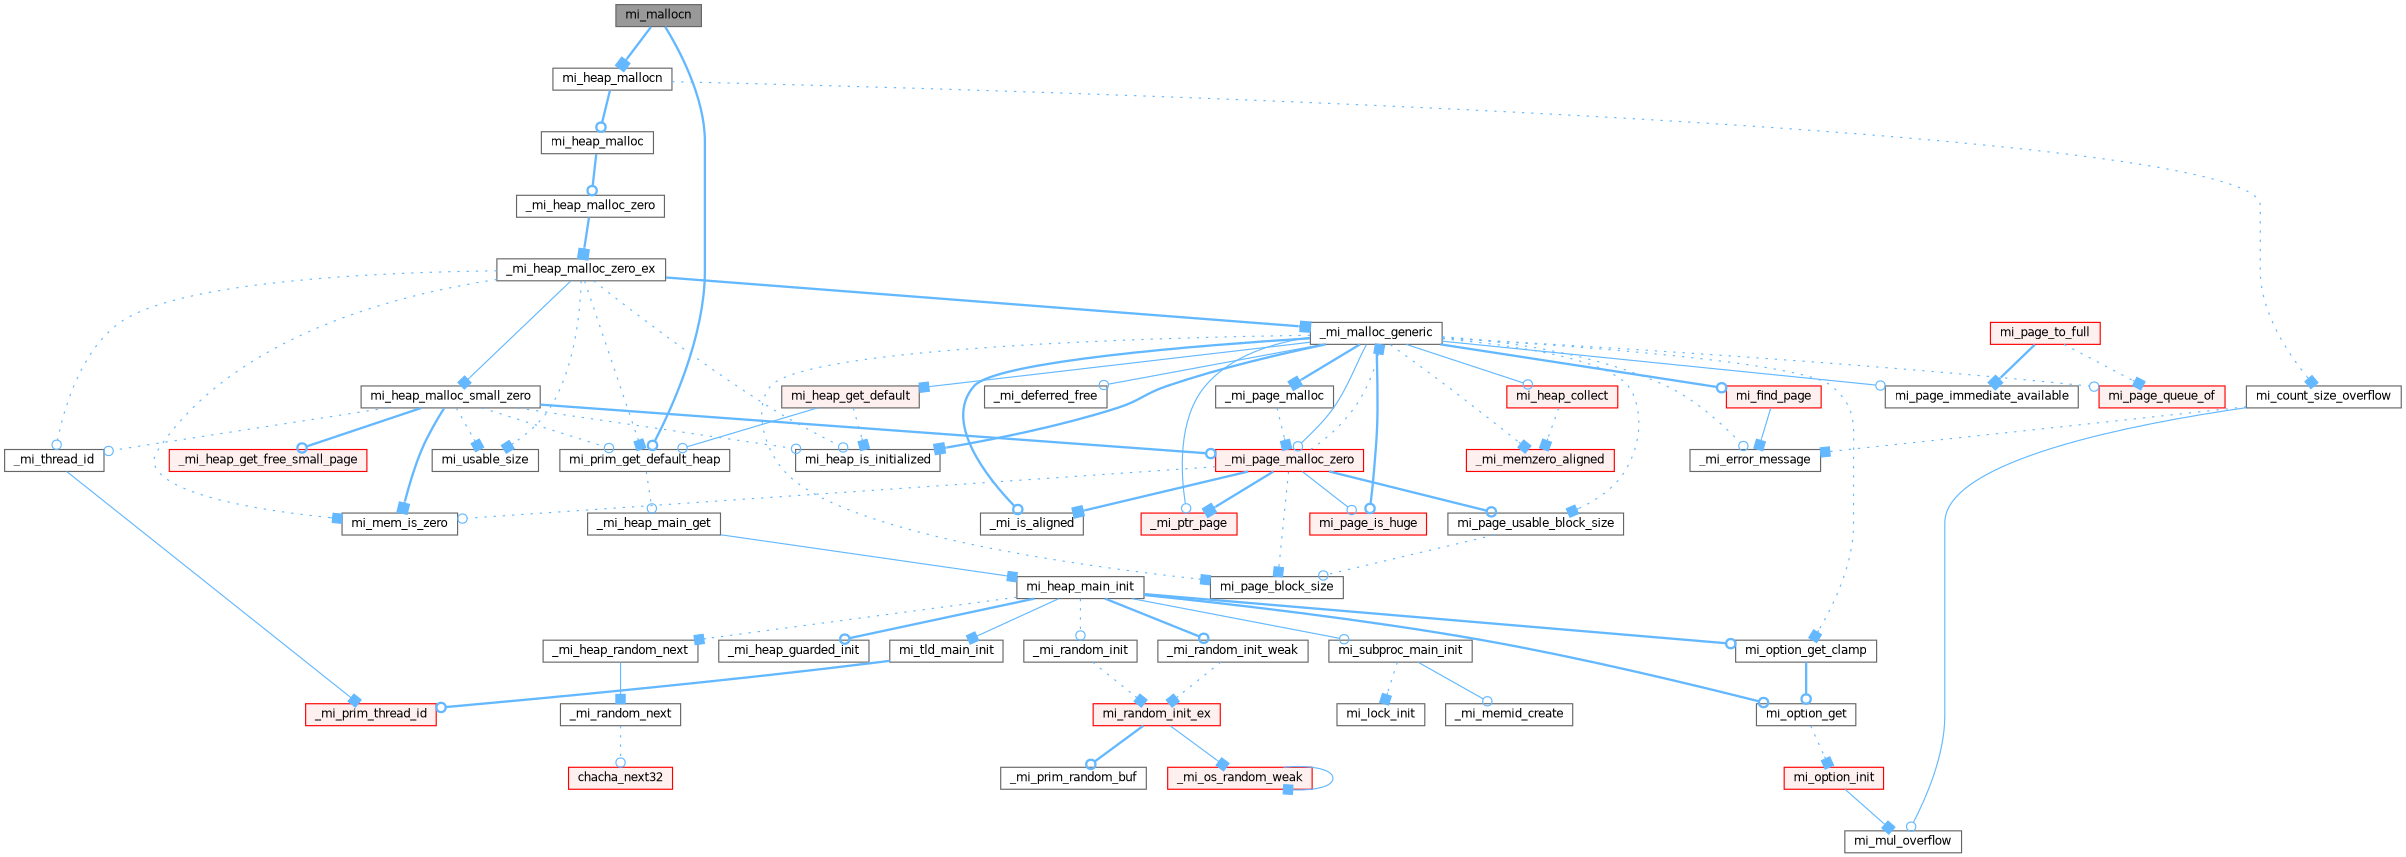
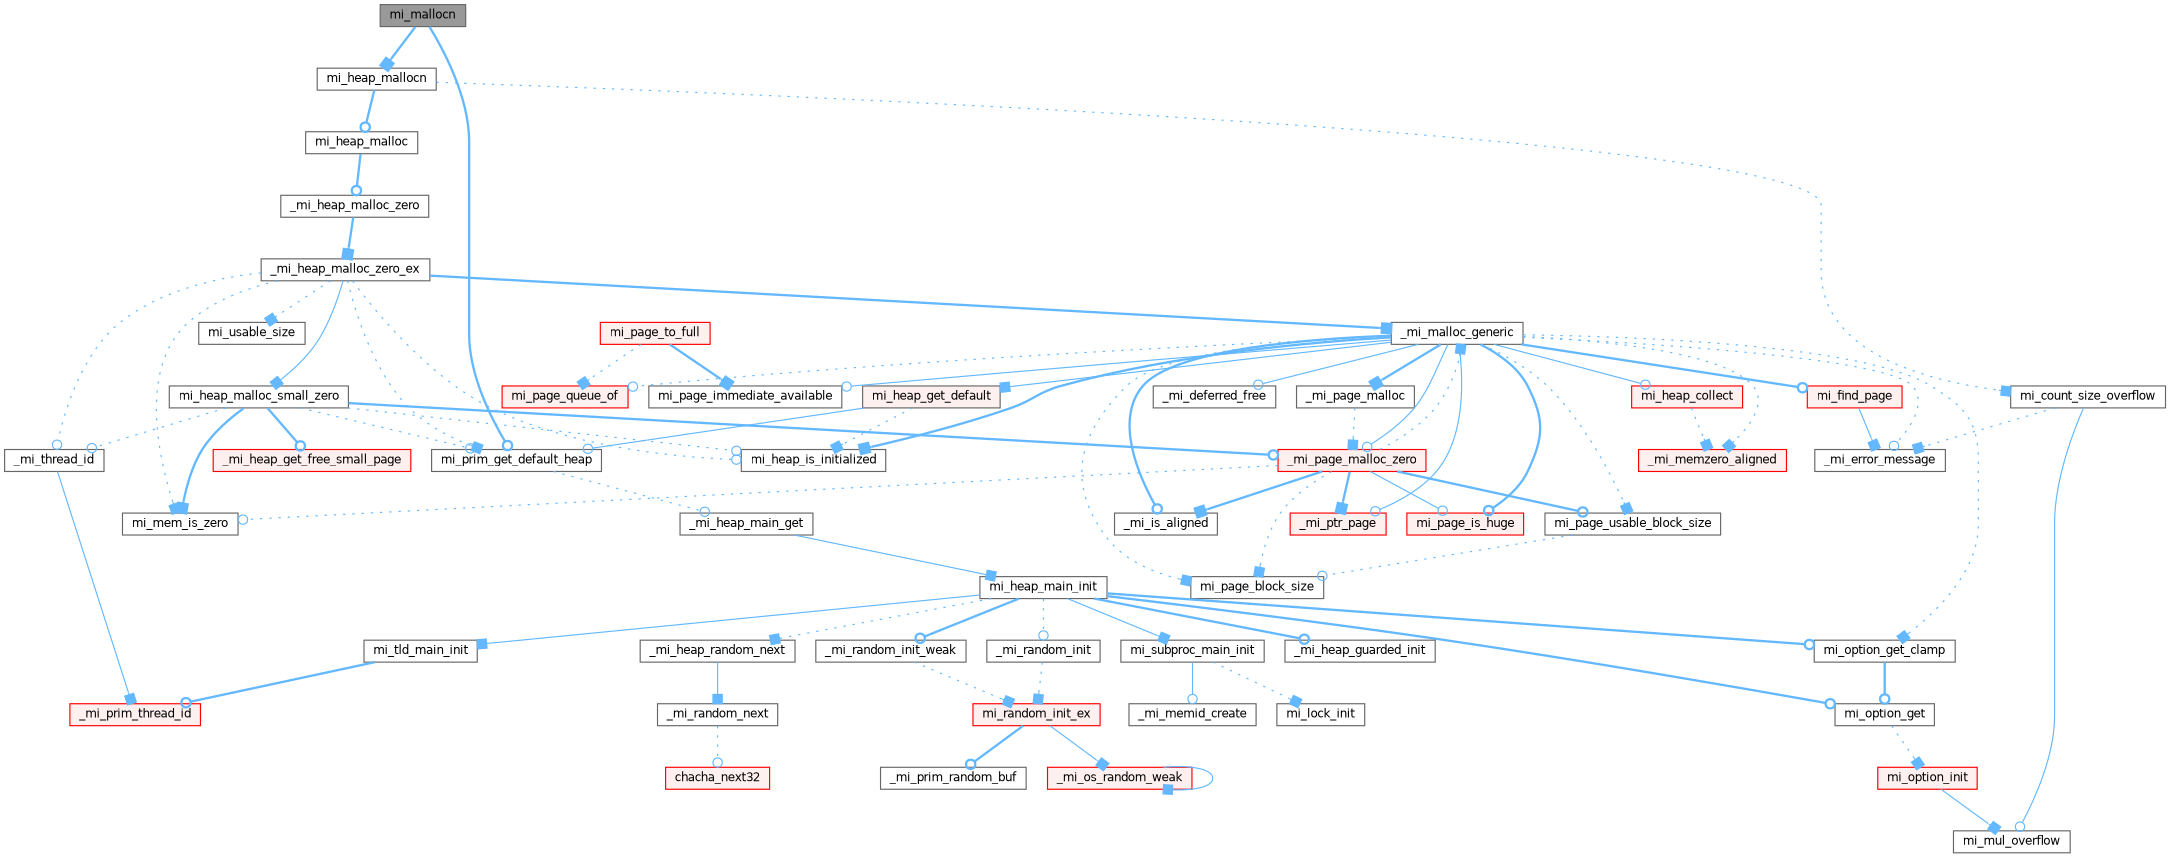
(465, 424) -> none
(1236, 618) -> (1112, 617)
